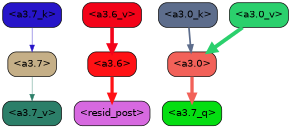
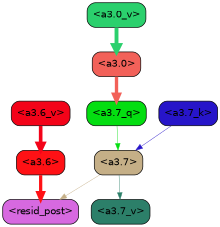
(188, 15) -> none
none -> (117, 135)
none -> (83, 185)
